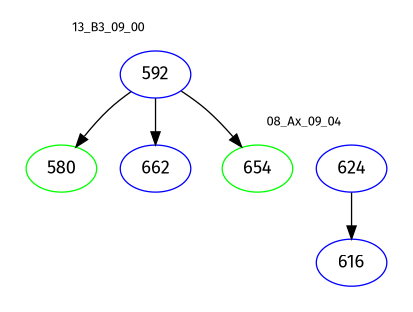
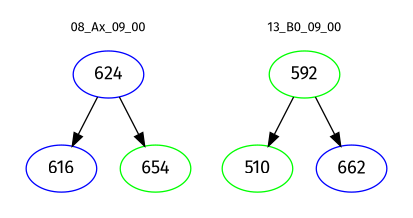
(108, 28) -> (305, 28)
(156, 74) -> (305, 74)
(305, 122) -> (108, 28)
(220, 123) -> (129, 116)
(61, 169) -> (257, 169)
